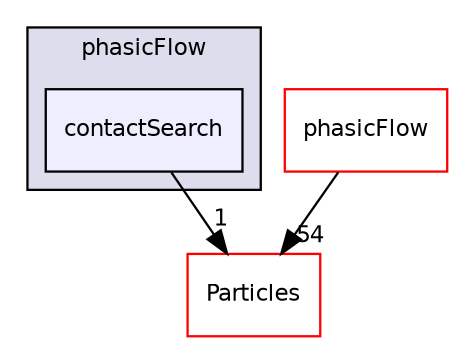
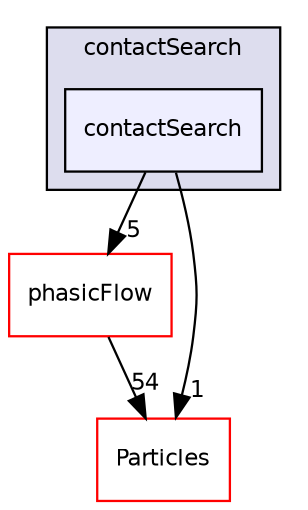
(144, 49) -> (164, 49)
none -> (131, 204)
